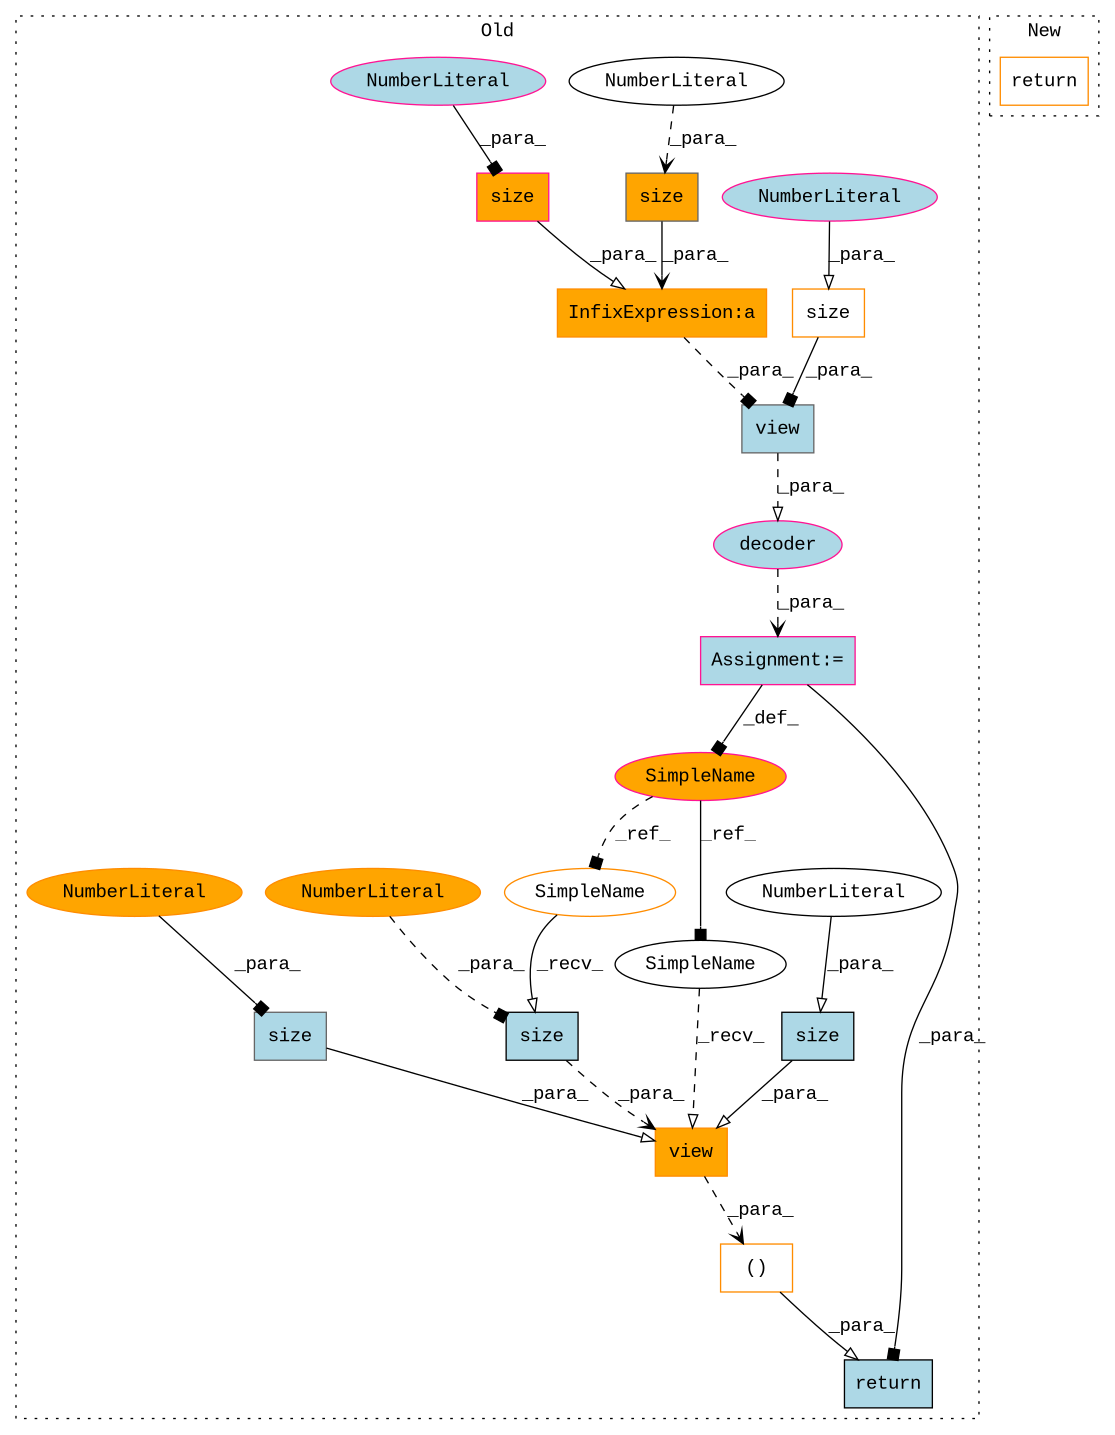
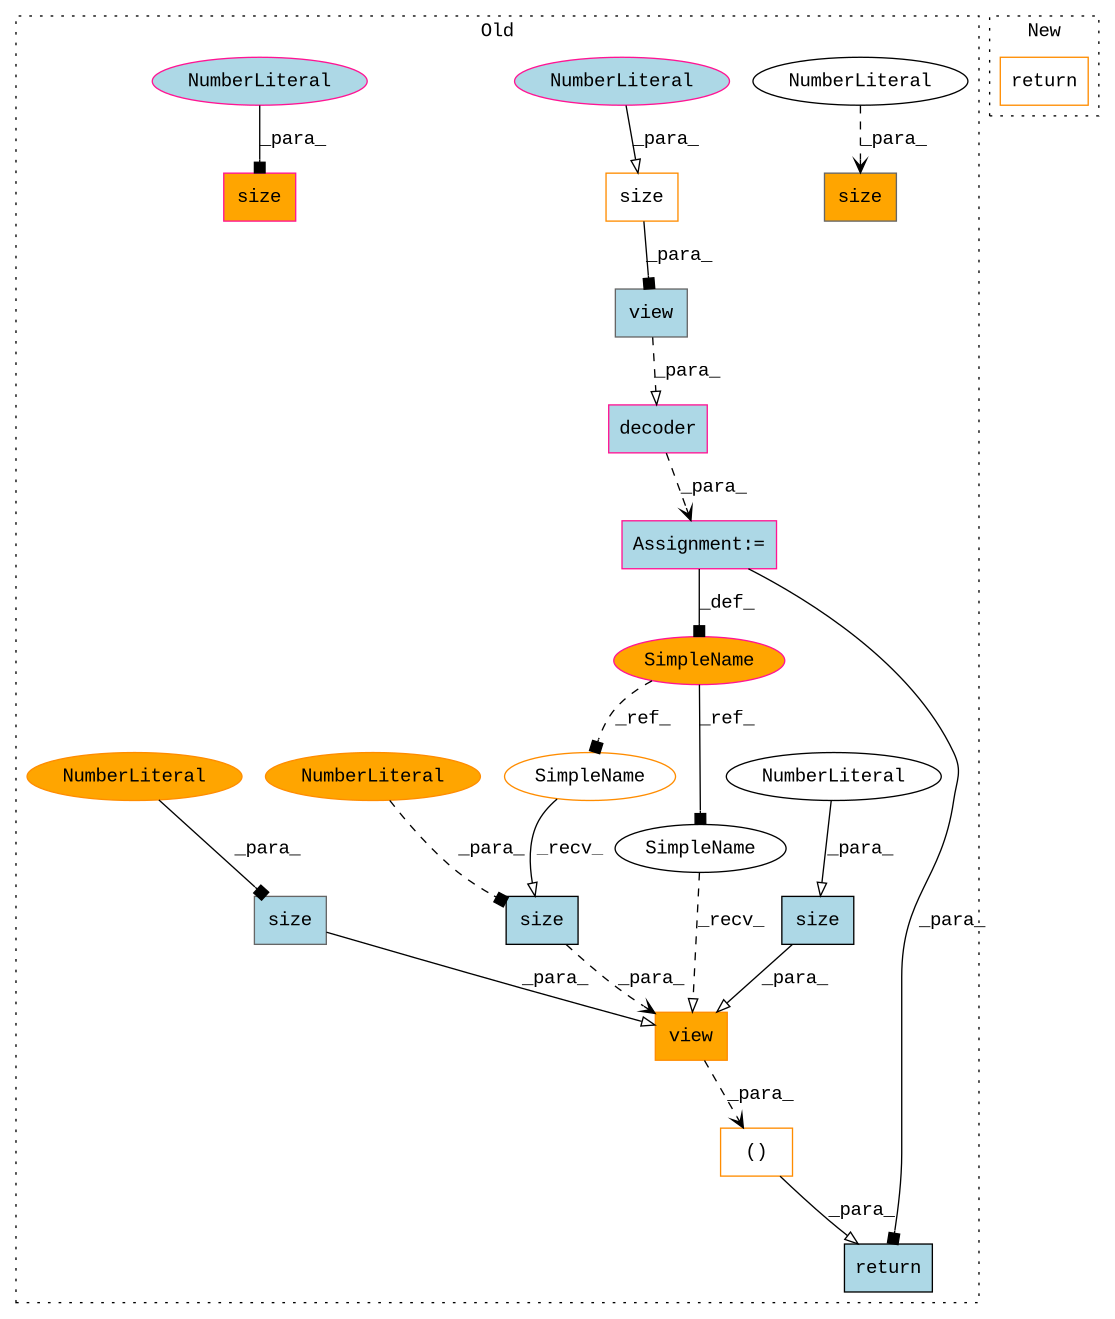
(662, 313) -> none
(778, 545) -> (658, 429)
